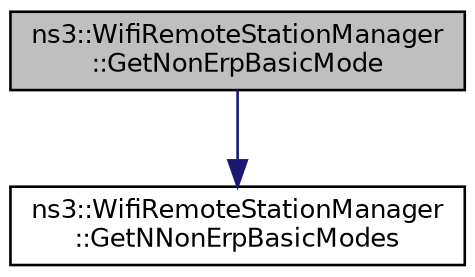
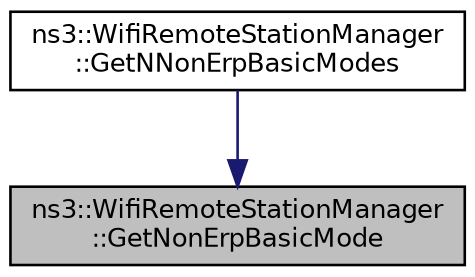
(238, 125) -> (238, 125)
